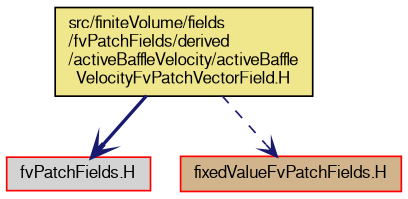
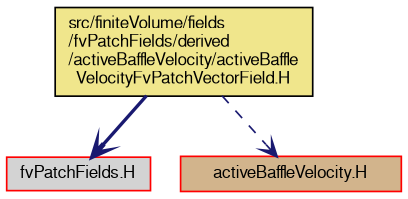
(291, 174) -> (291, 174)
